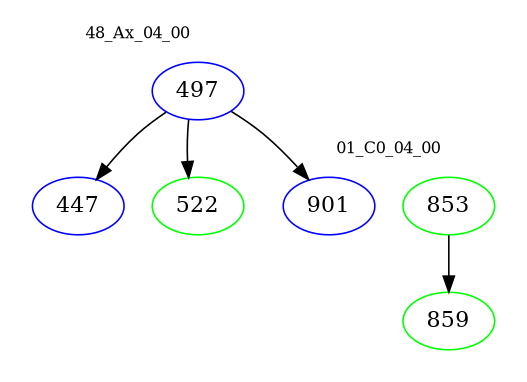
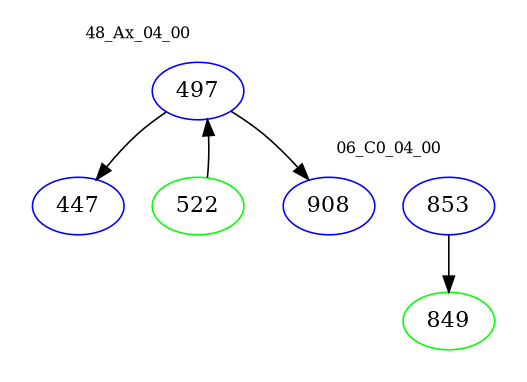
(187, 141) -> (209, 157)
(389, 149) -> (389, 149)
(329, 206) -> (329, 206)
(449, 206) -> (449, 206)
(449, 321) -> (449, 321)
